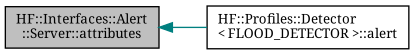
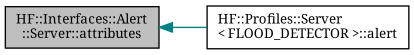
(308, 27) -> (308, 27)
